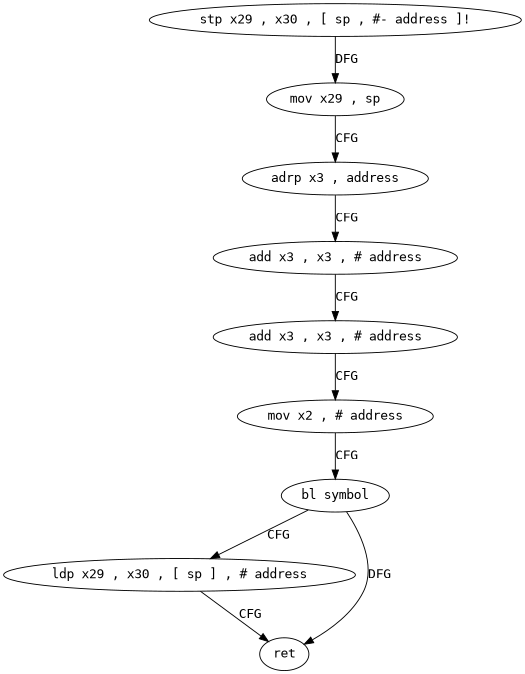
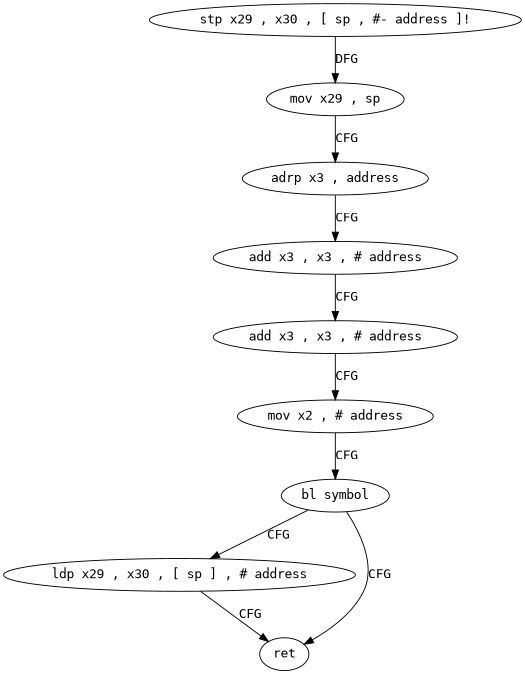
(380, 575) -> (380, 575)
